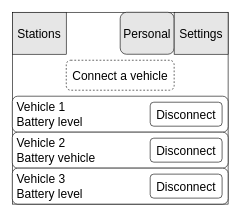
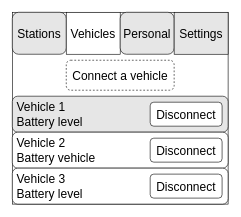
(39, 33) -> (39, 33)
none -> (93, 33)
(120, 114) -> (120, 114)
